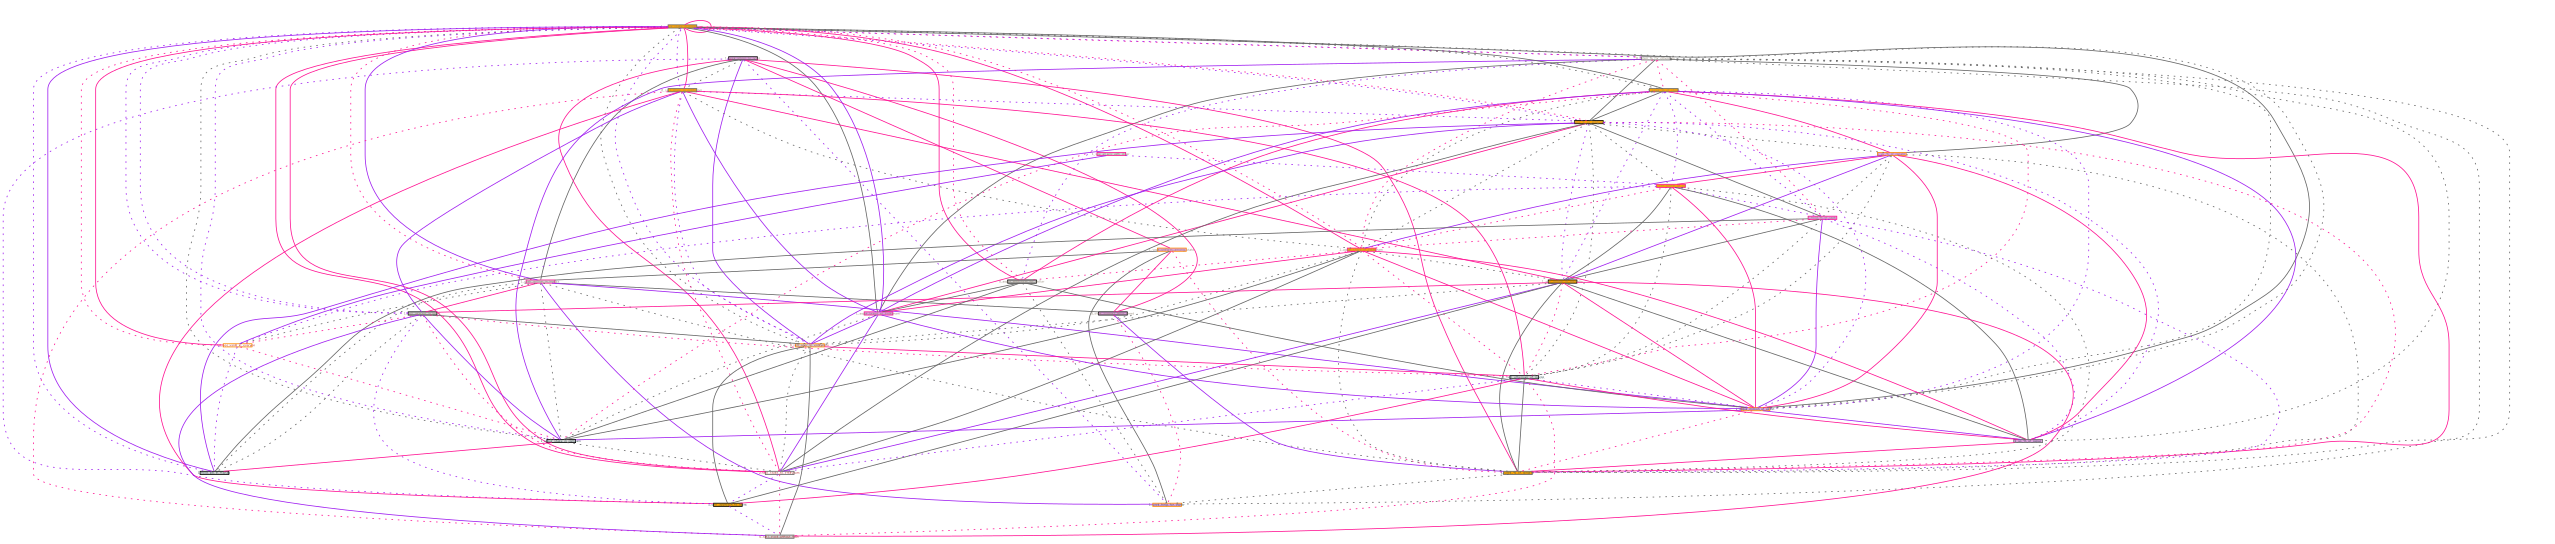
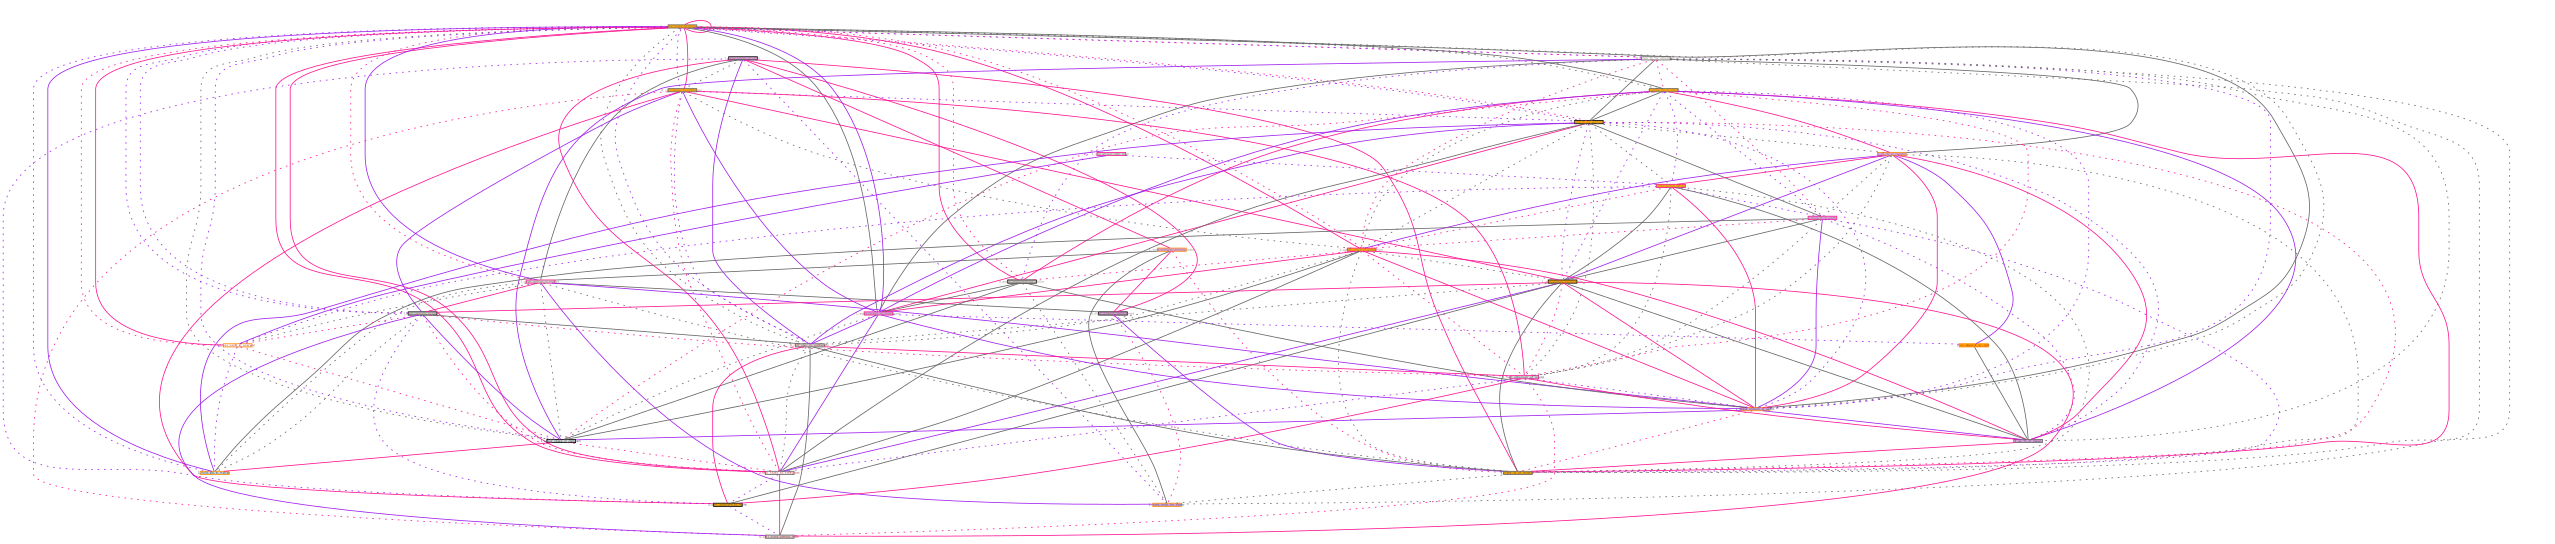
(2270, 186) -> (2270, 186)
(810, 345) -> (810, 345)
none -> (1974, 345)
(1524, 377) -> (1524, 377)
(715, 398) -> (715, 398)
(1521, 425) -> (1157, 426)
(670, 457) -> (670, 457)
(214, 473) -> (214, 473)
(780, 506) -> (780, 506)
